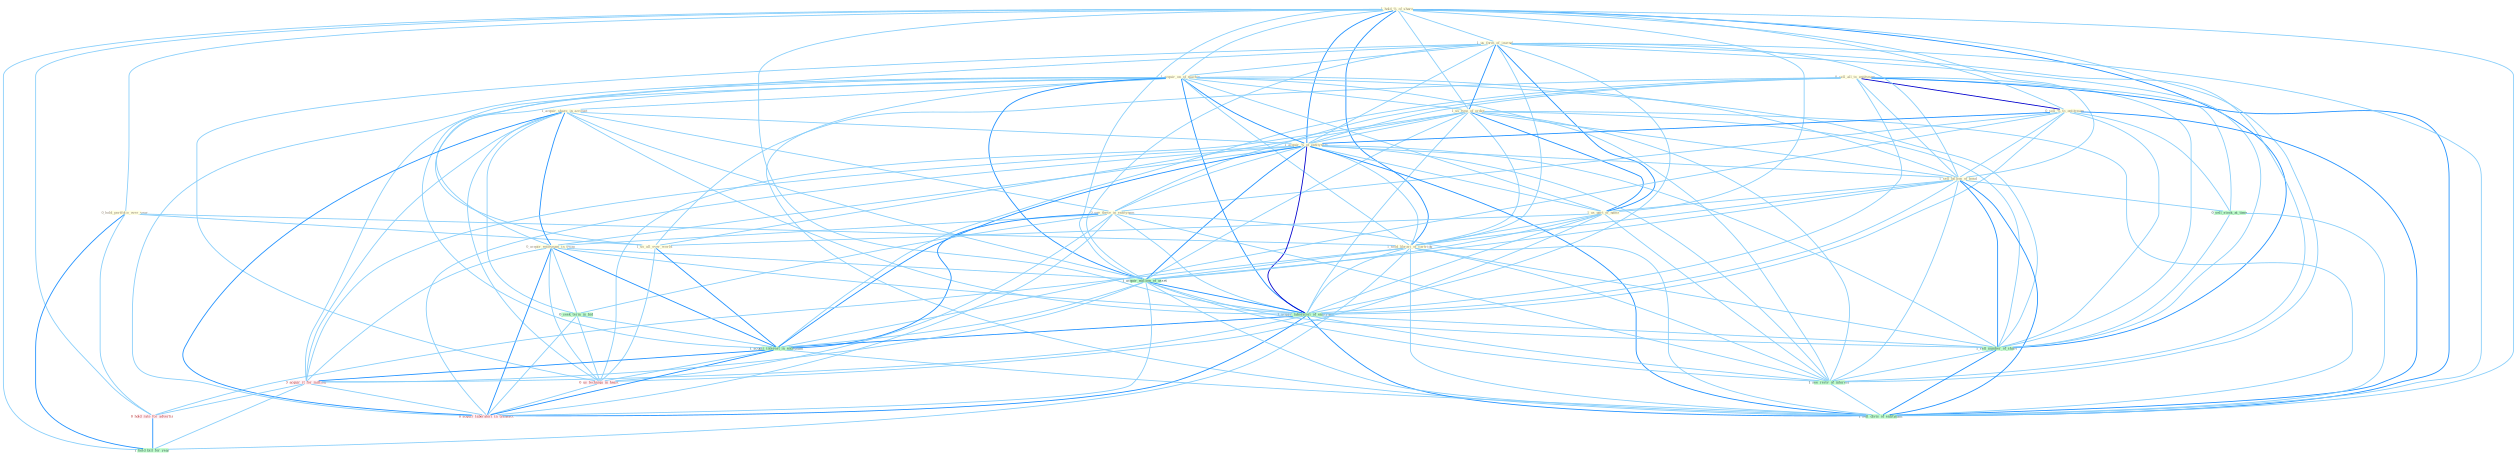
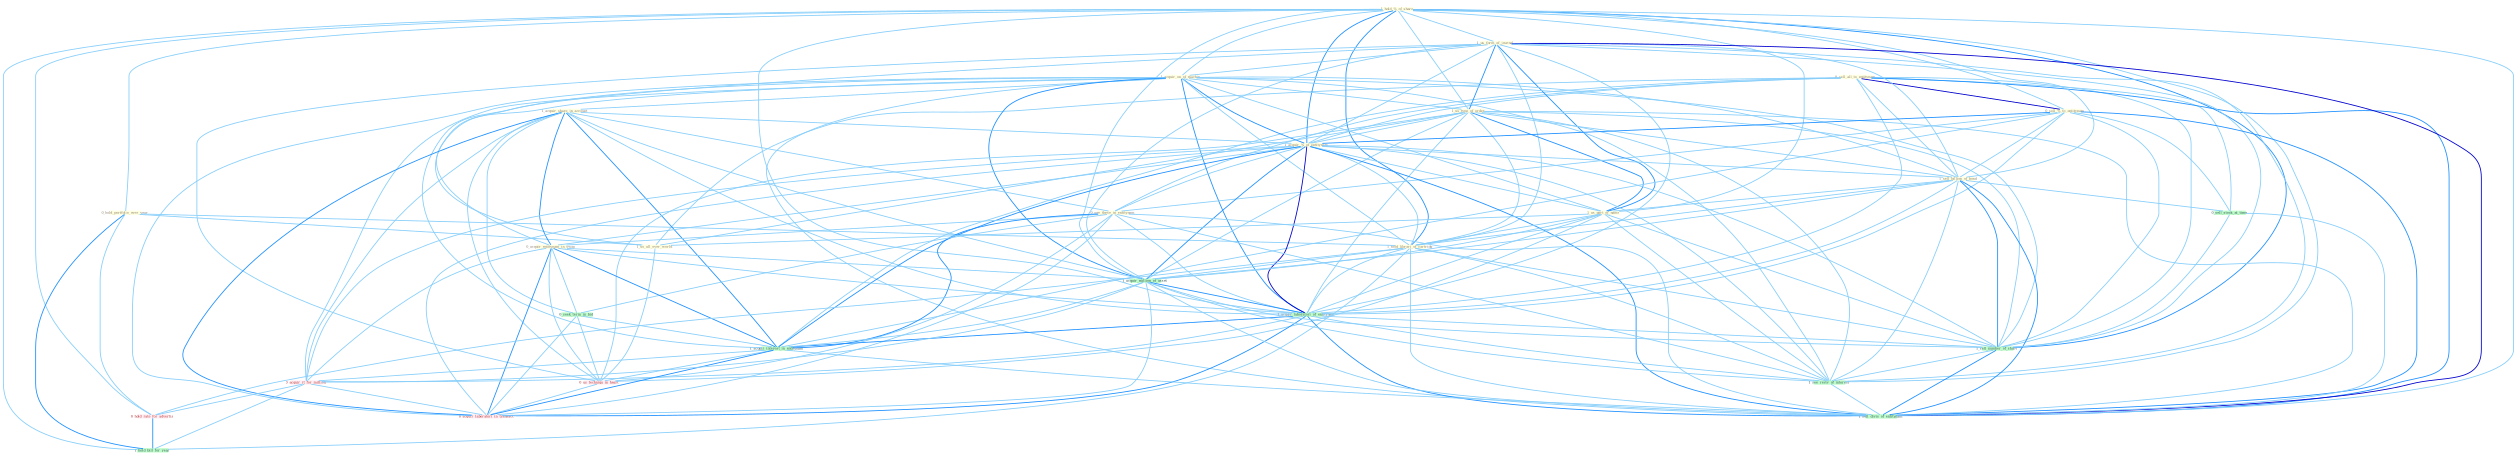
(2393, 119) -> (2393, 119)
none -> (1801, 281)
(716, 298) -> (652, 205)
(553, 365) -> (553, 365)
